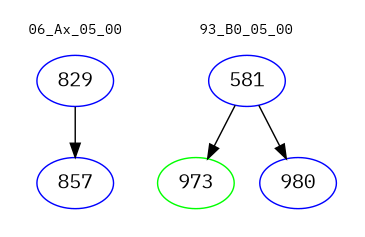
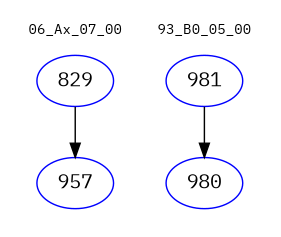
(76, 31) -> (76, 31)
(247, 81) -> (204, 81)
(75, 183) -> (75, 183)
(196, 183) -> none
